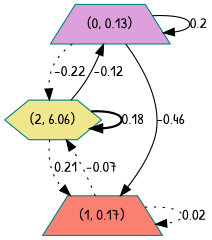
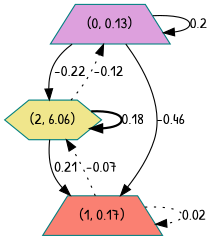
(54, 63) -> (54, 63)
(87, 79) -> (87, 79)
(51, 165) -> (51, 165)
